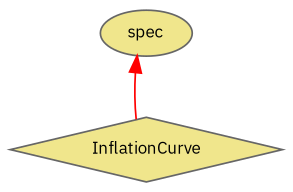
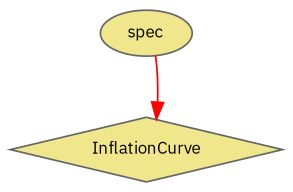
(135, 96) -> (158, 79)
